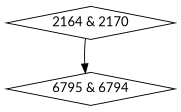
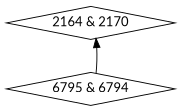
(85, 51) -> (97, 60)
